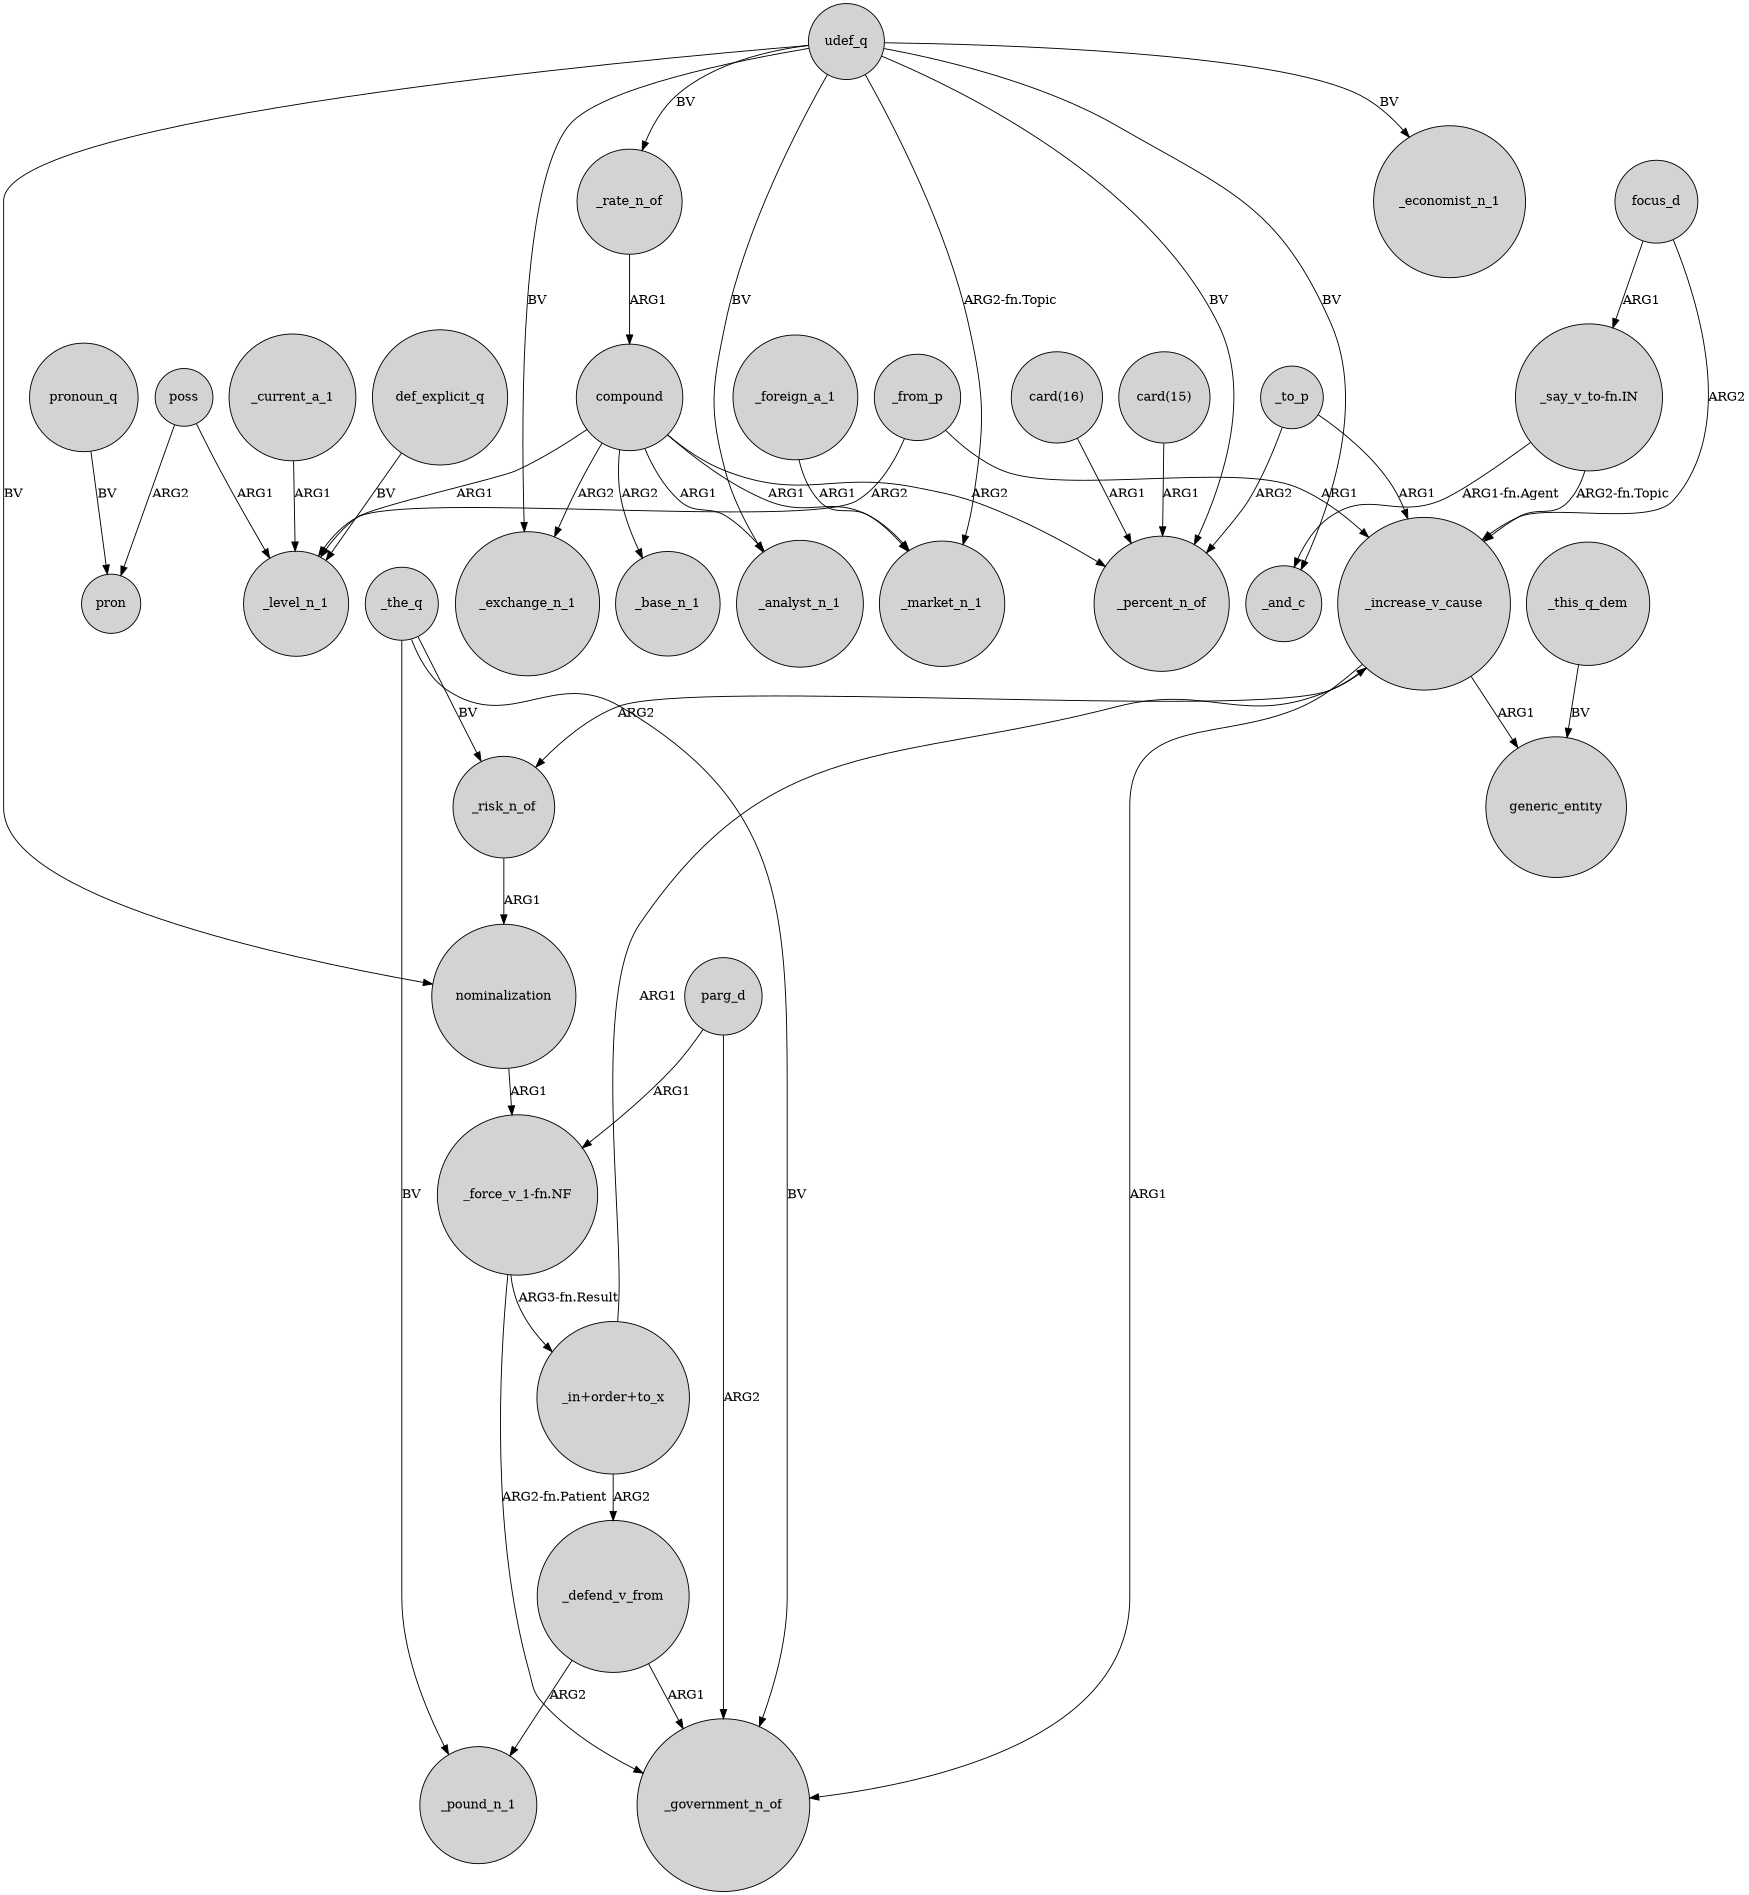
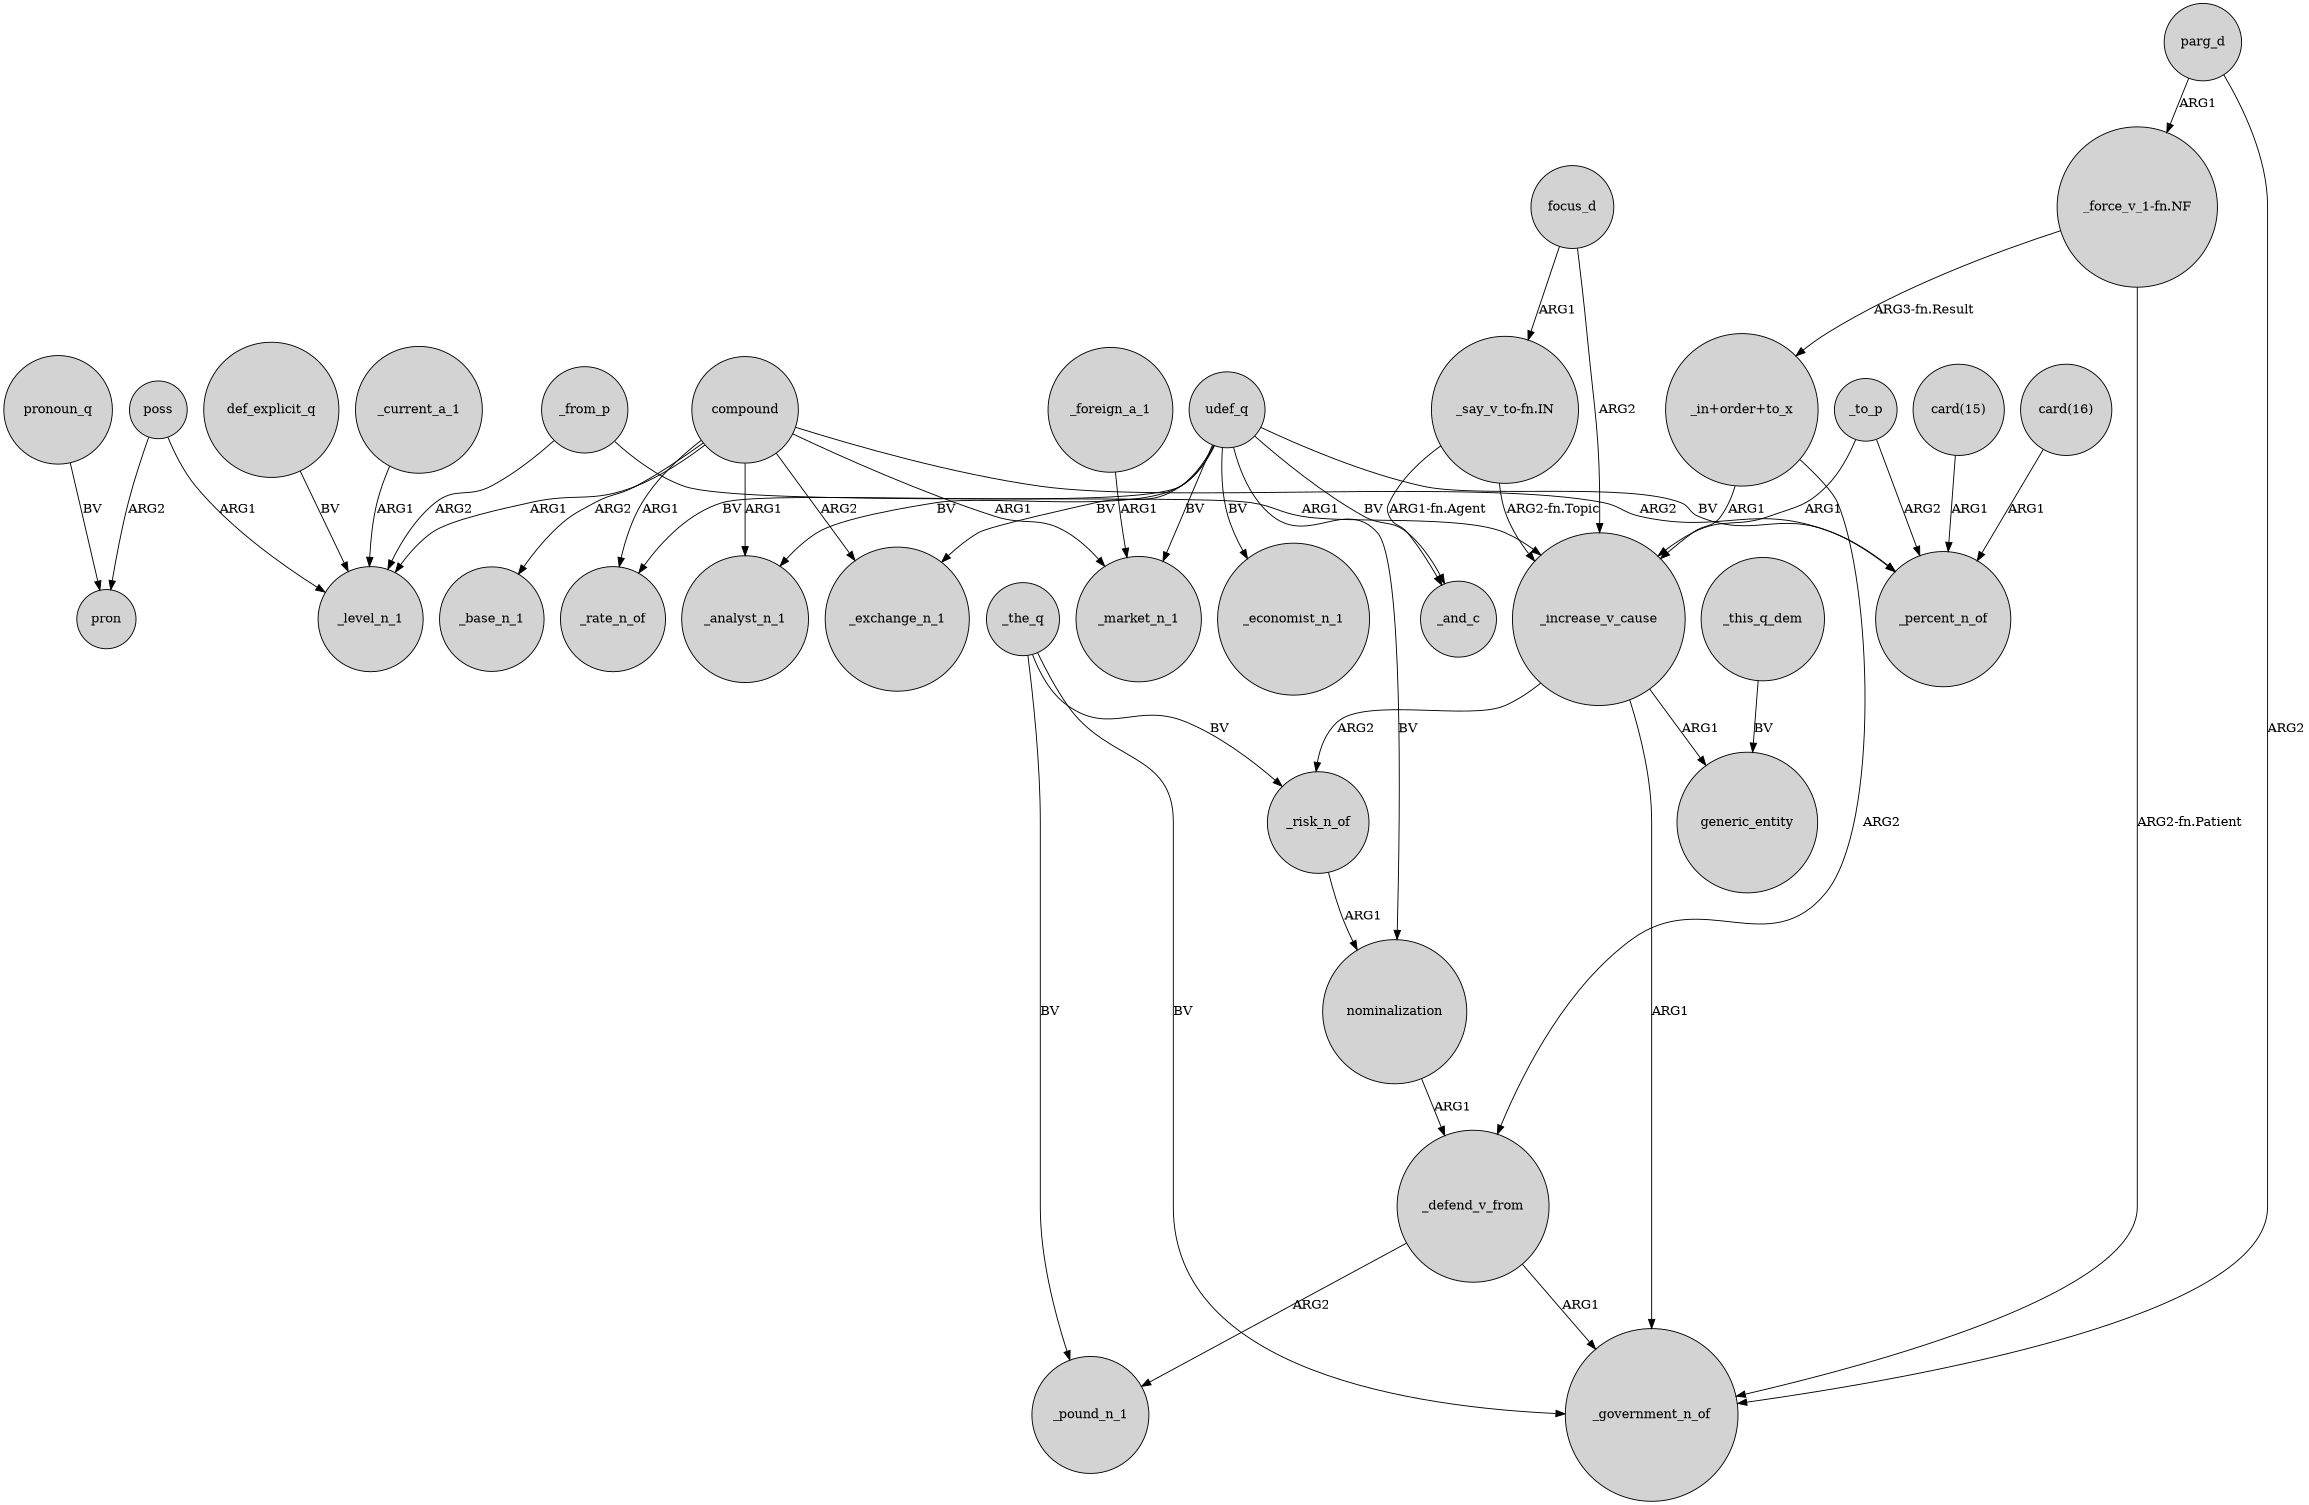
(630, 295) -> (650, 491)
(1010, 301) -> (1195, 509)
(510, 1087) -> (1431, 1103)
